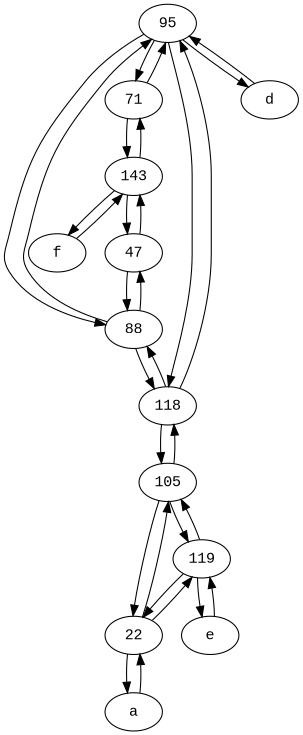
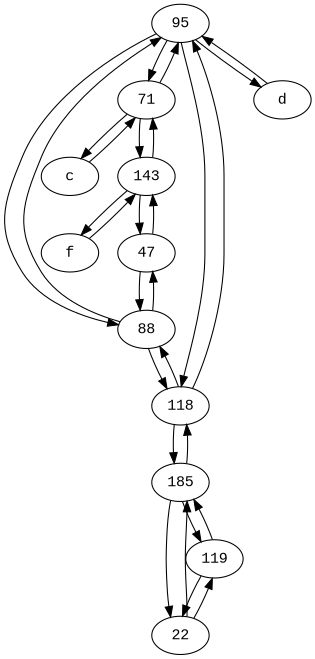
none -> (70, 176)
(168, 482) -> (180, 482)
(210, 635) -> none
(134, 712) -> none
